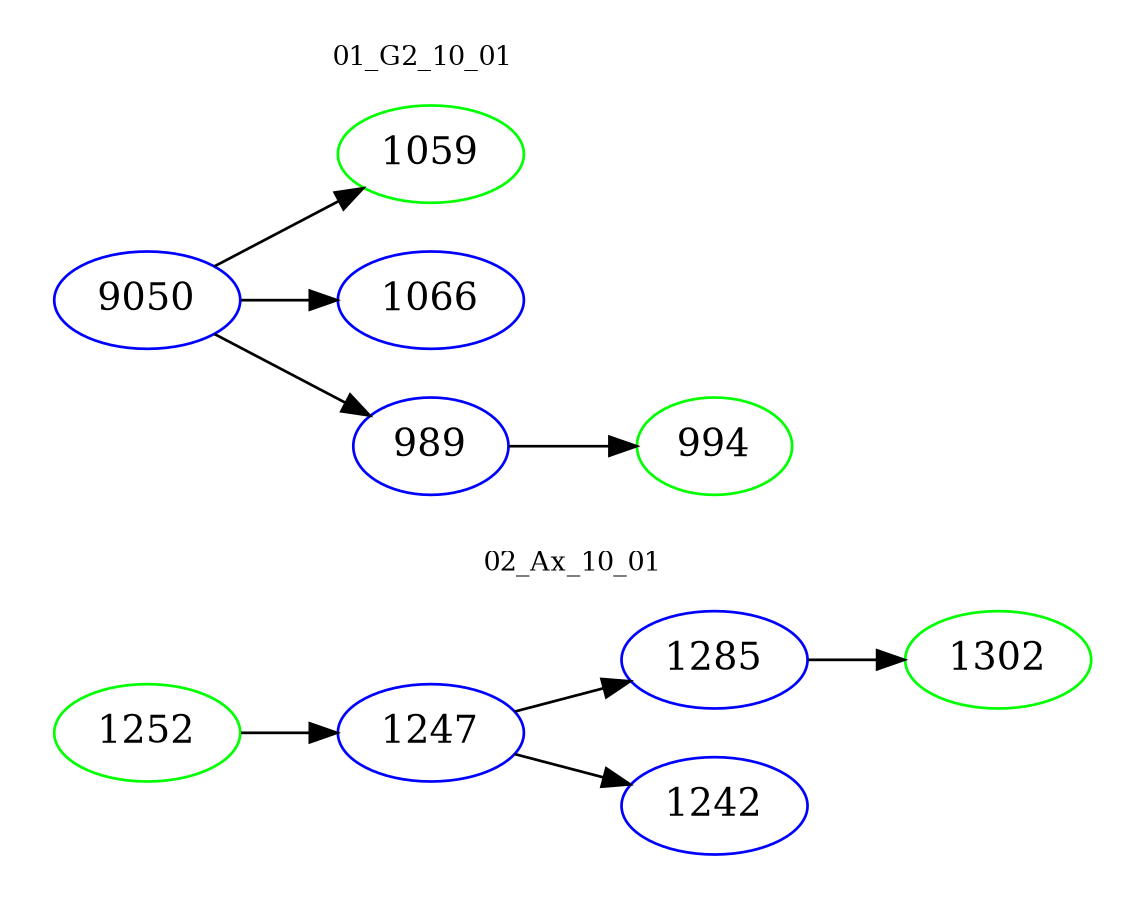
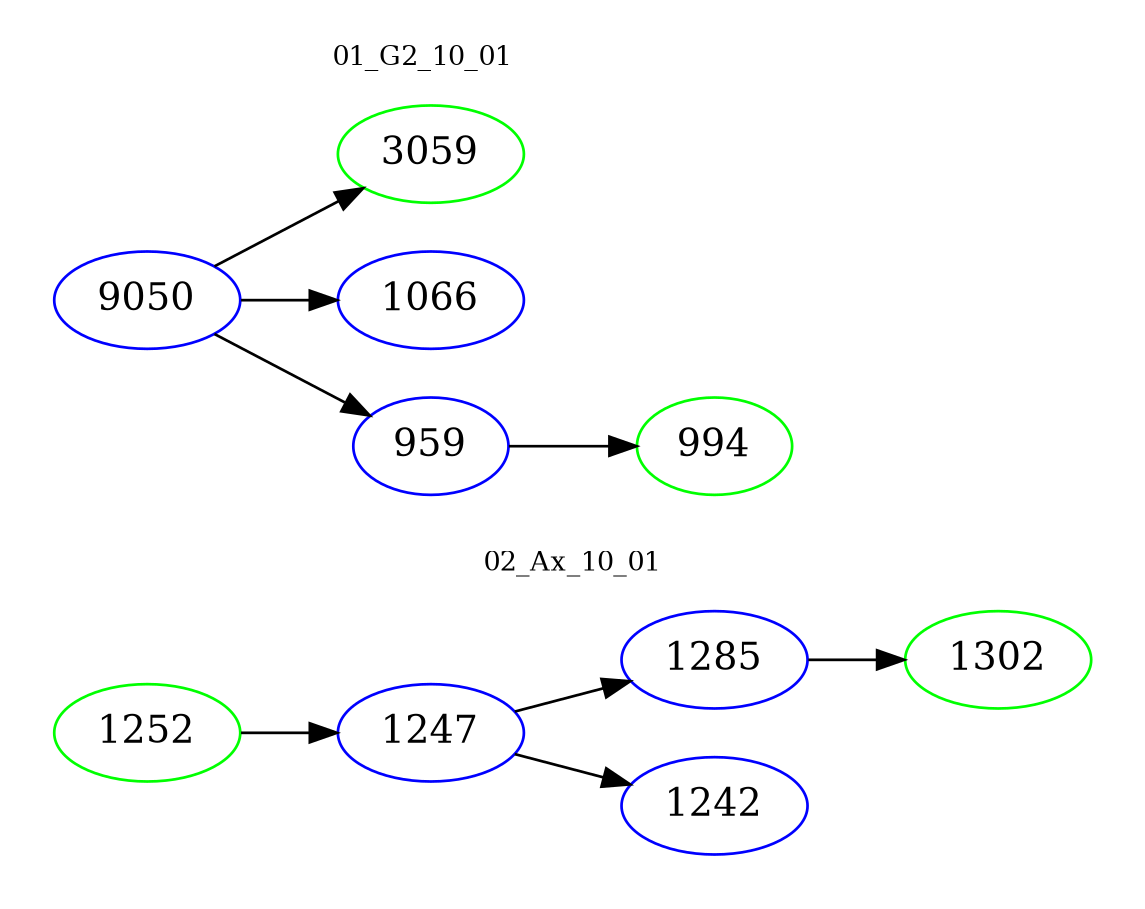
(431, 154) -> (431, 154)
(431, 446) -> (431, 446)
